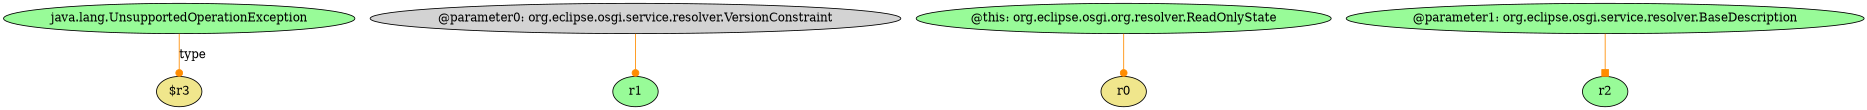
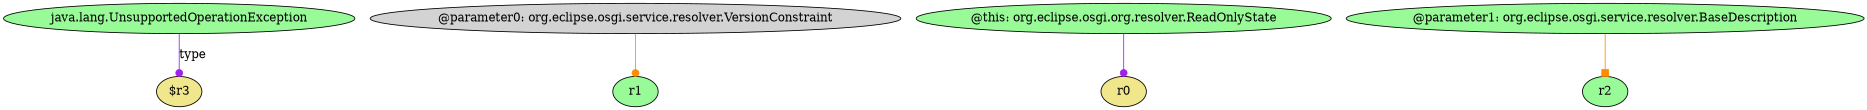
(179, 52) -> (179, 52)
(1124, 52) -> (1124, 52)
